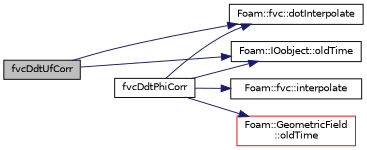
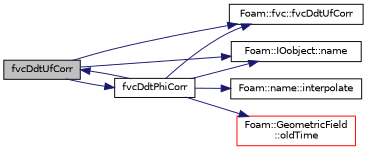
(296, 14) -> (296, 14)
(296, 52) -> (296, 52)
none -> (111, 75)
none -> (85, 83)
(296, 89) -> (296, 89)
